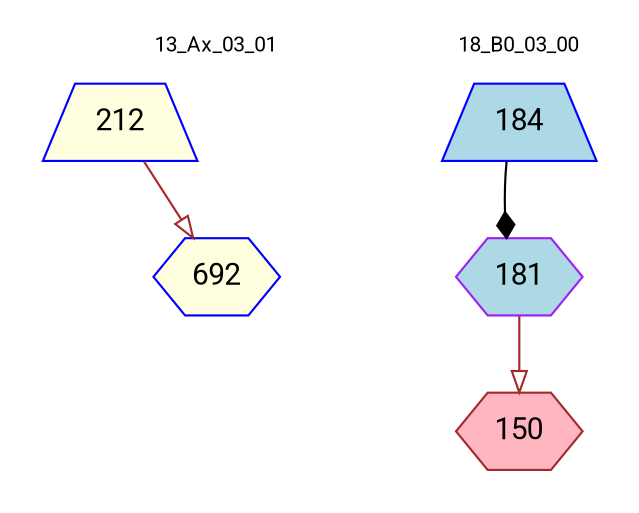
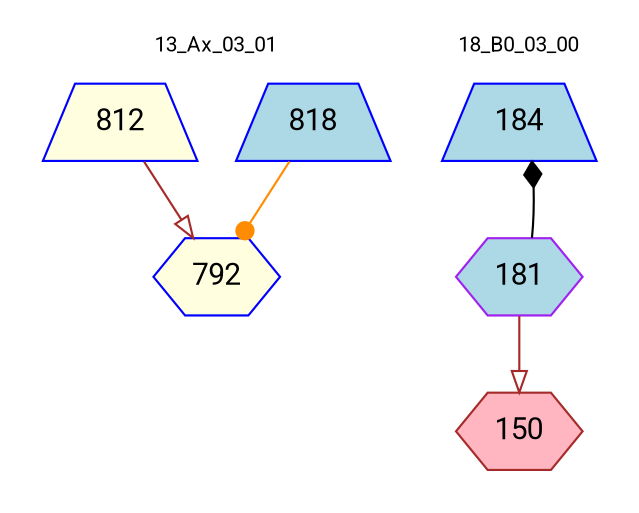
(120, 122) -> (120, 122)
none -> (313, 122)
(505, 187) -> (534, 213)
(217, 277) -> (217, 277)
